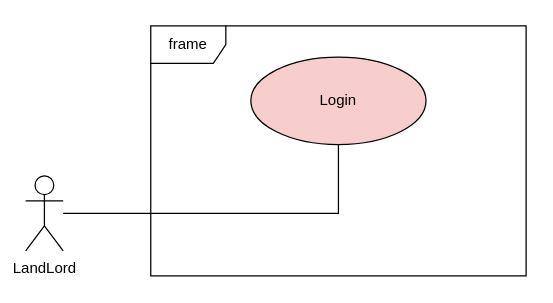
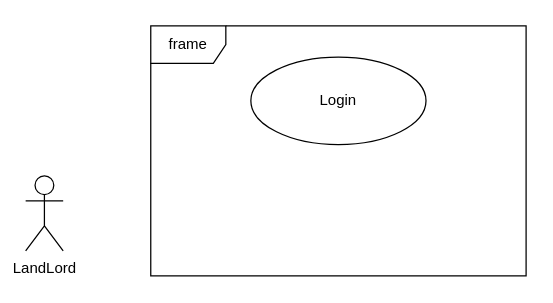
(338, 101) -> (338, 101)
(234, 213) -> none
